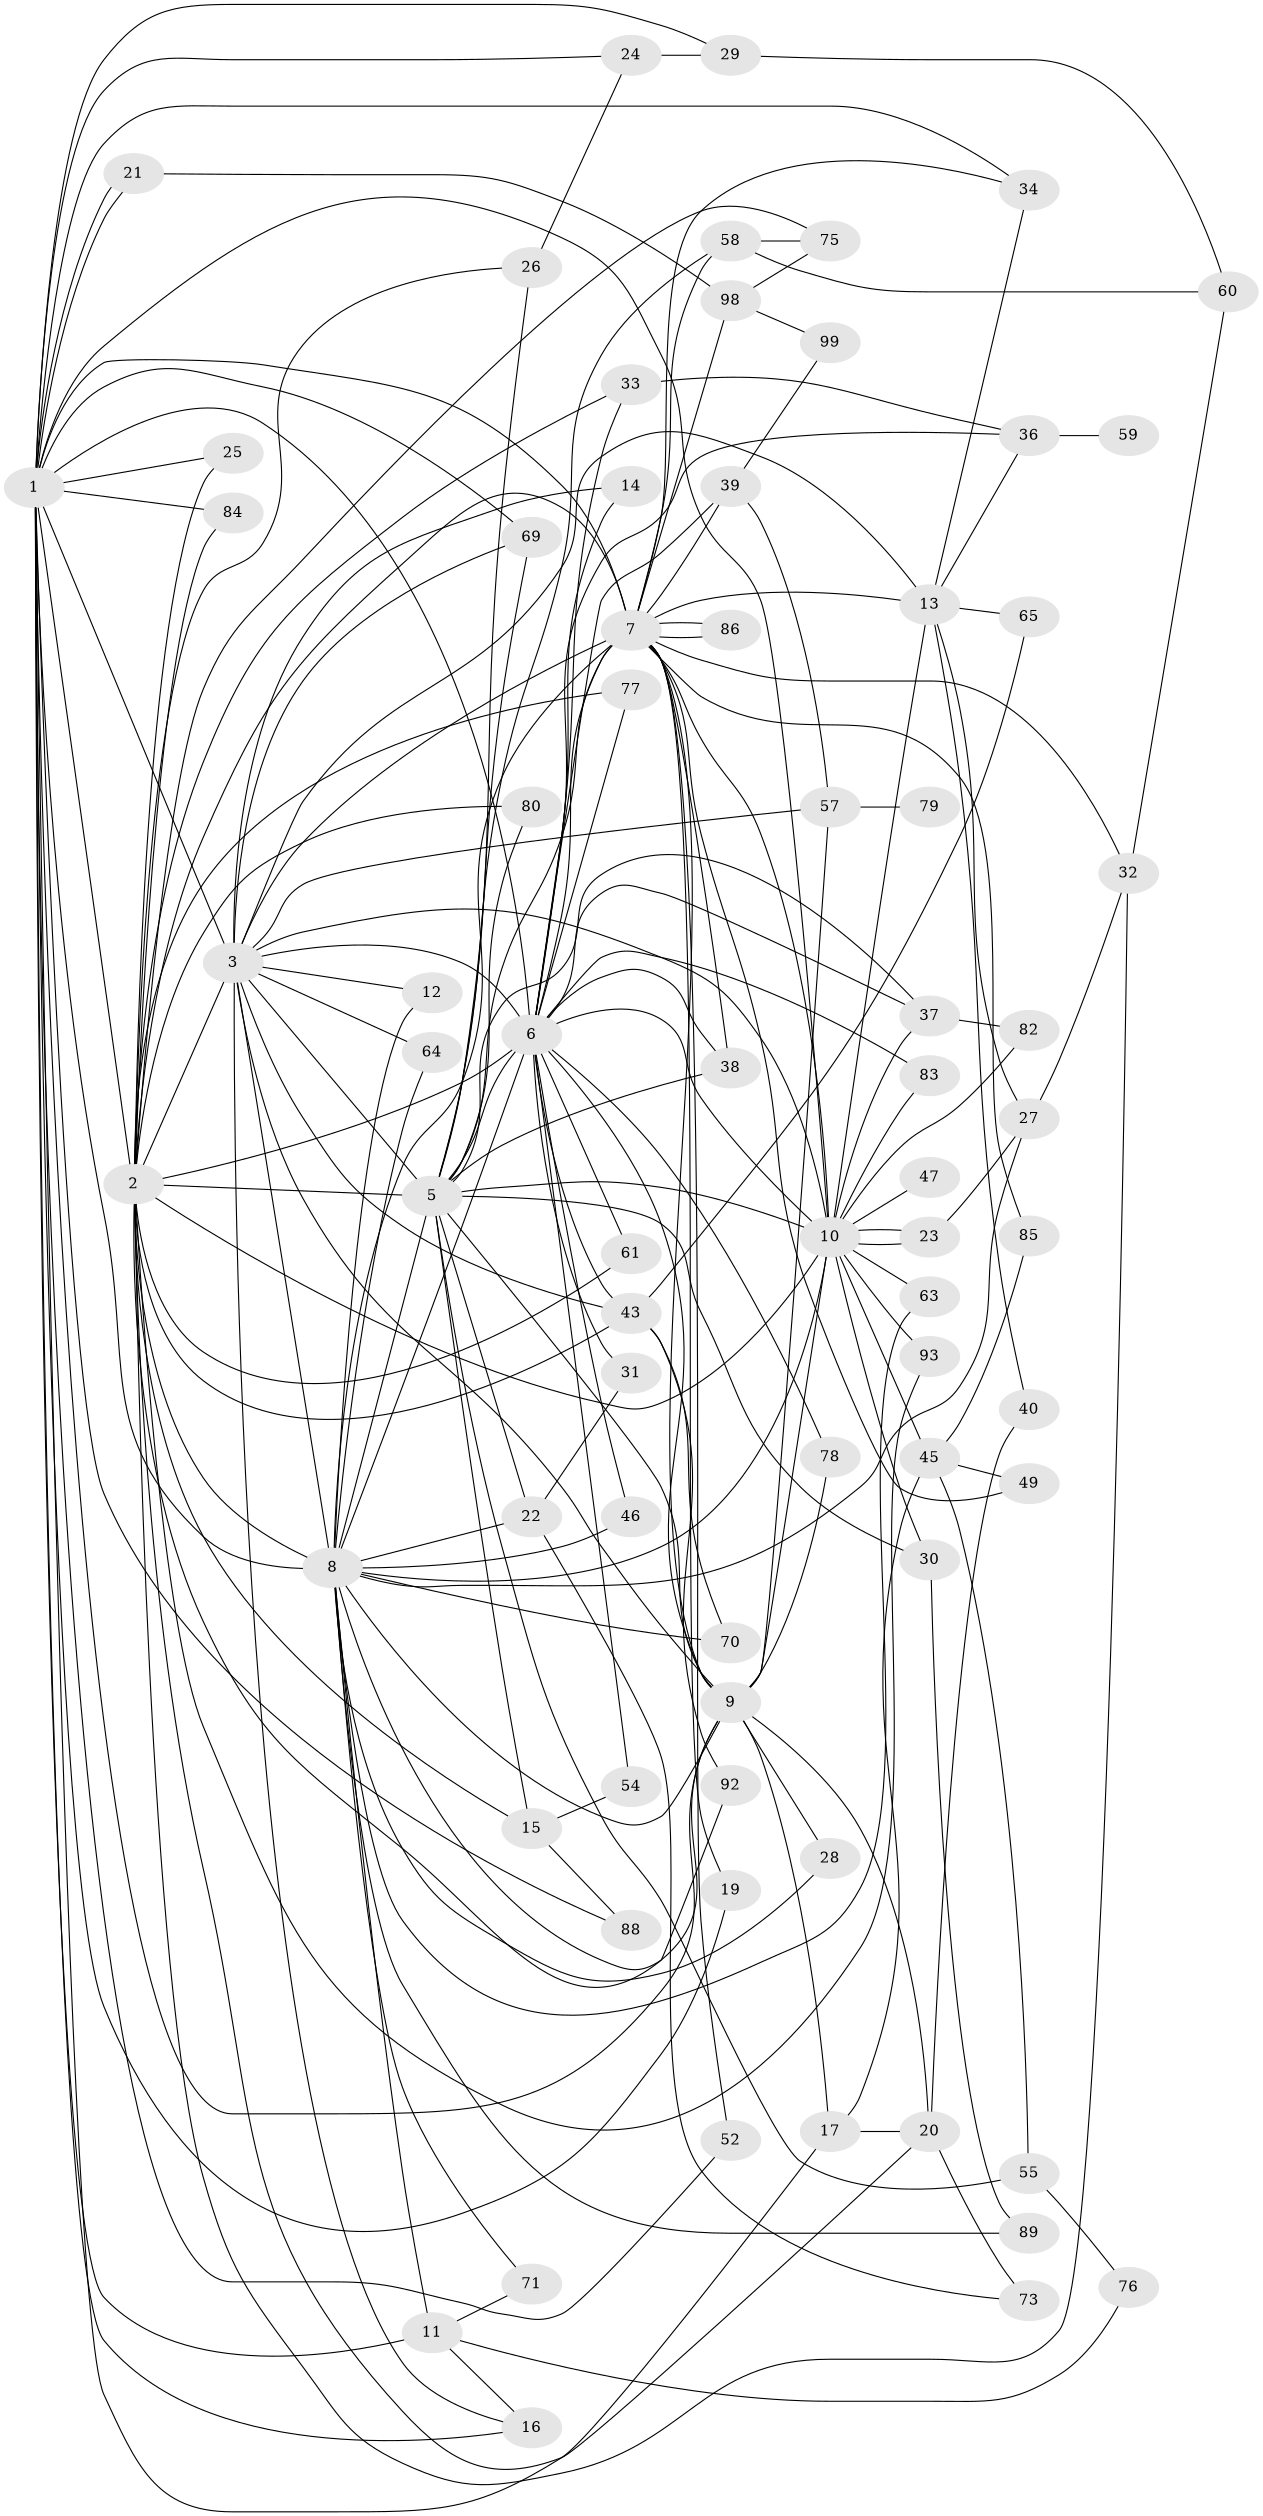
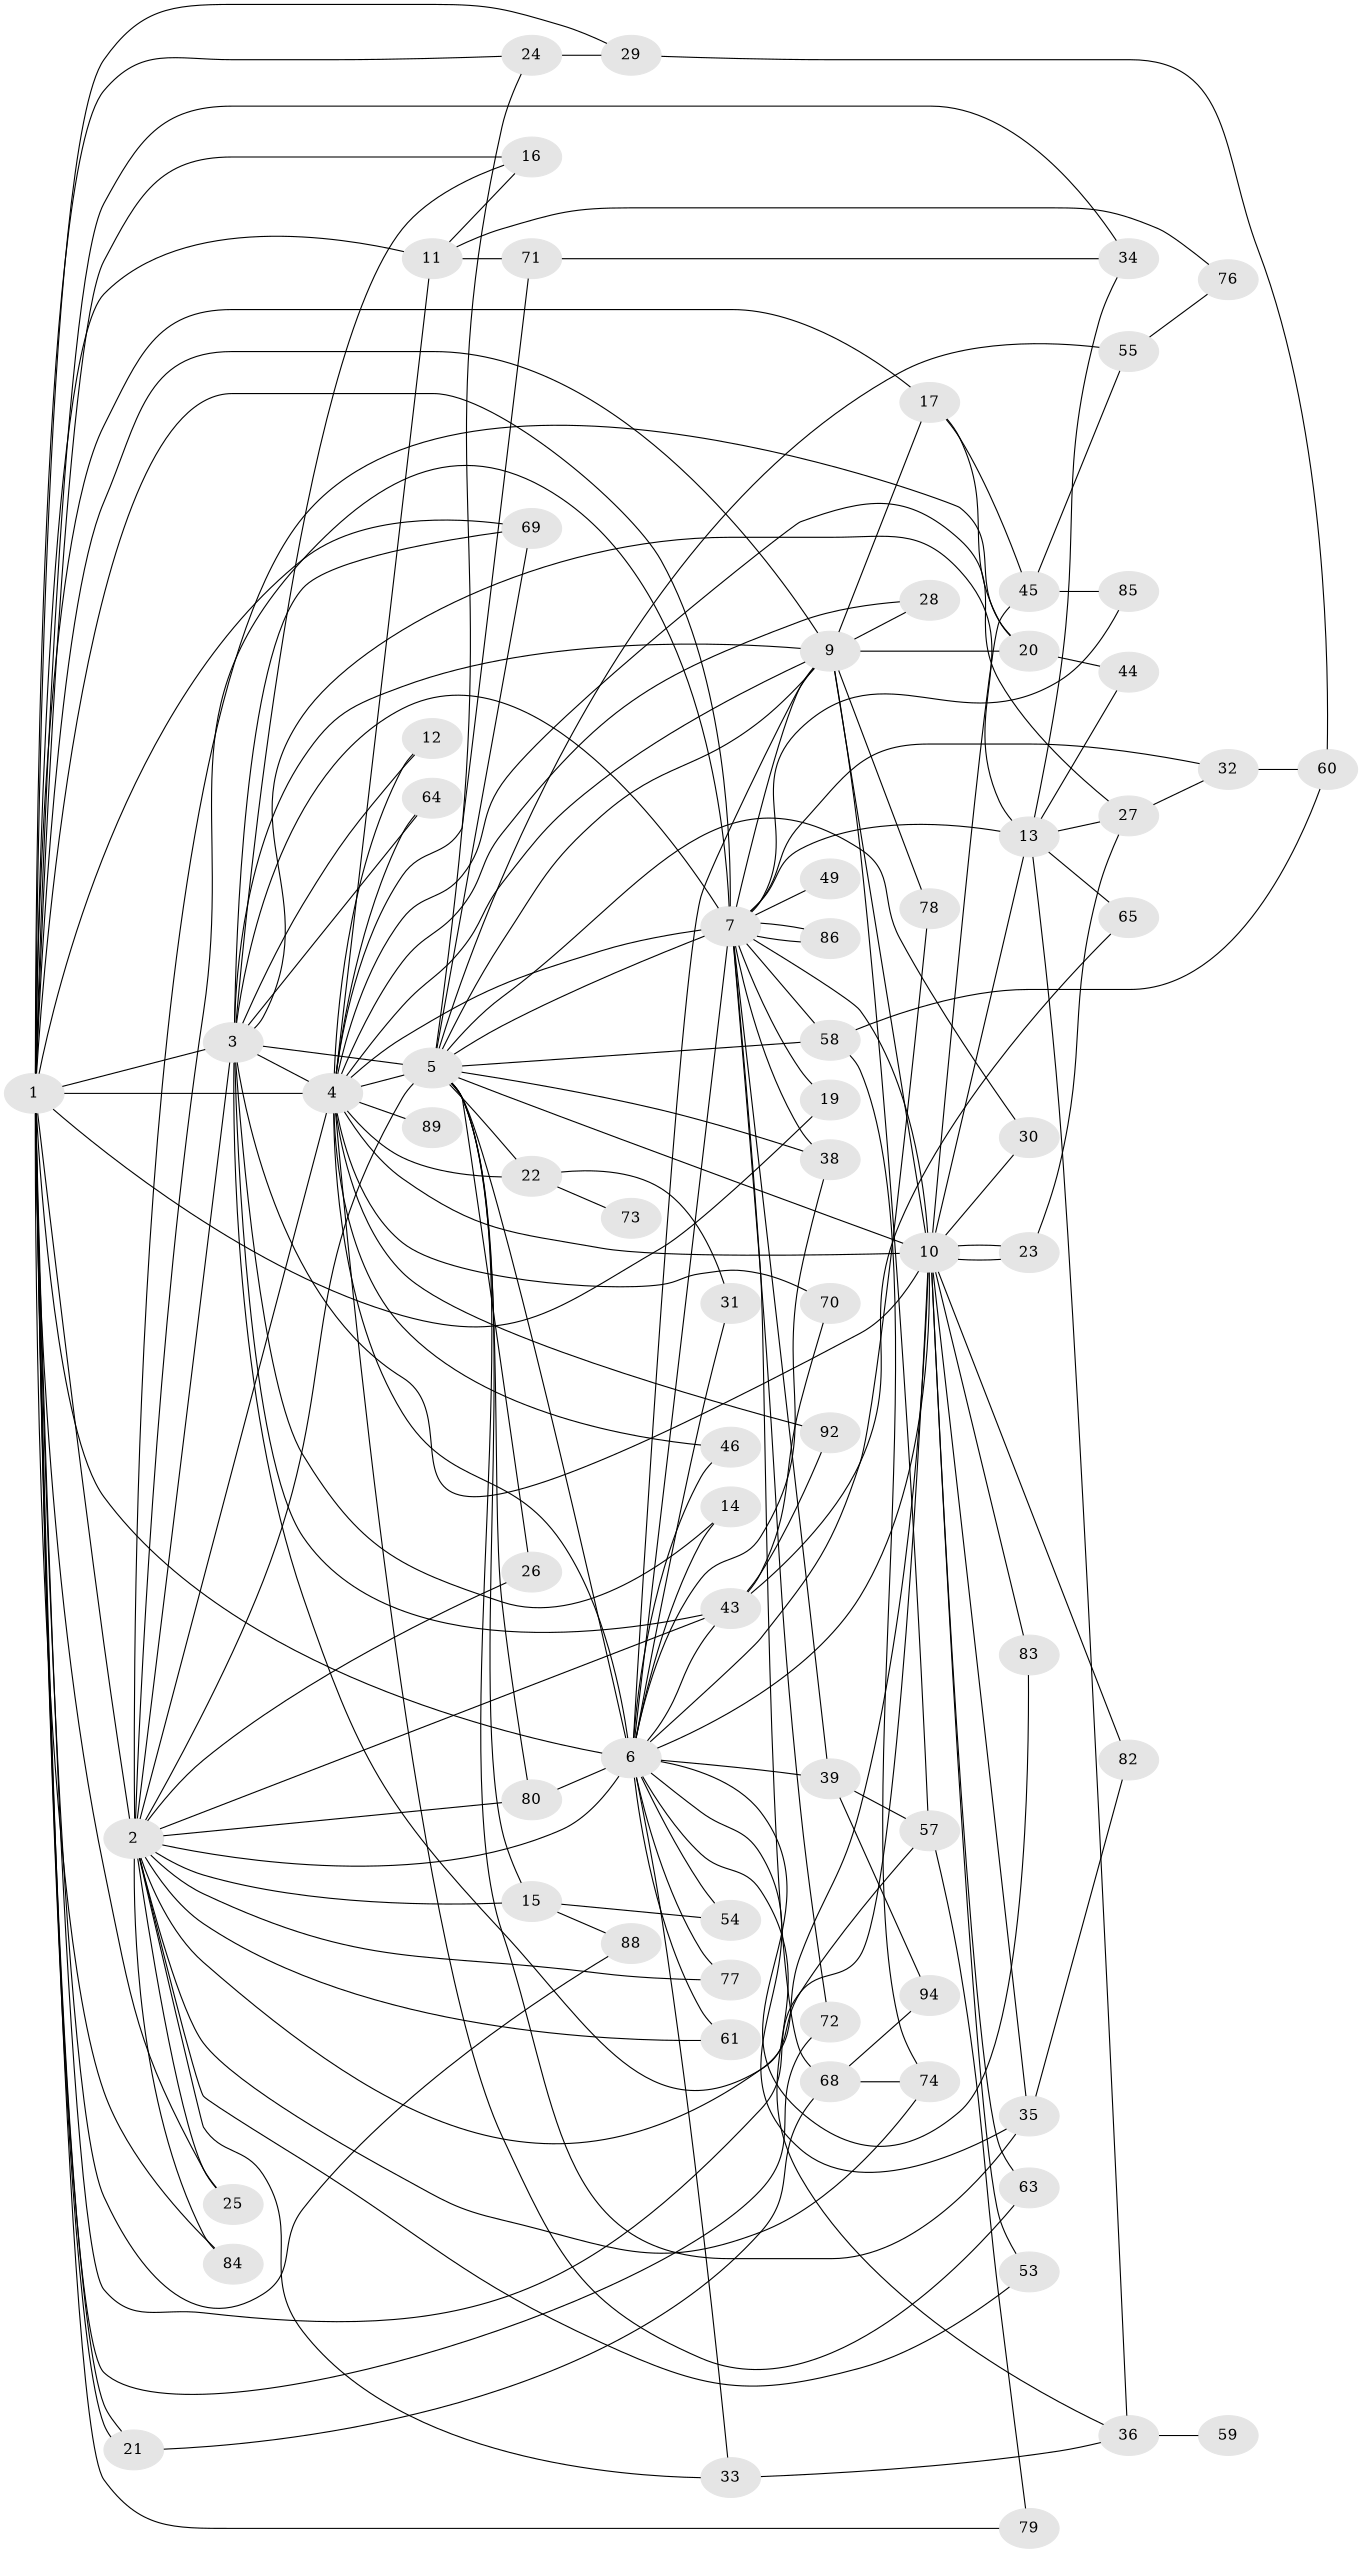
(581, 162) -> (469, 559)
(830, 241) -> (930, 2082)
(680, 253) -> (830, 259)
(731, 301) -> (830, 2082)
(830, 343) -> (930, 1996)
(402, 948) -> (582, 1779)
(930, 1016) -> (1029, 2116)
(930, 1177) -> none
(930, 1357) -> (1029, 2272)
(1029, 1410) -> (1129, 672)
(980, 1471) -> none
(333, 1568) -> (333, 1093)
(339, 1798) -> none
(949, 1919) -> none
(731, 2140) -> (830, 2022)
(974, 2219) -> none
none -> (85, 2367)
(774, 2367) -> none
